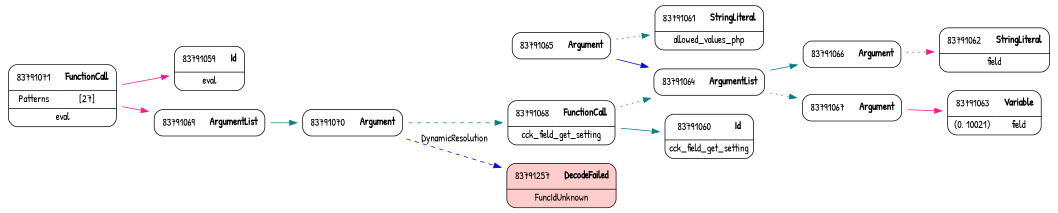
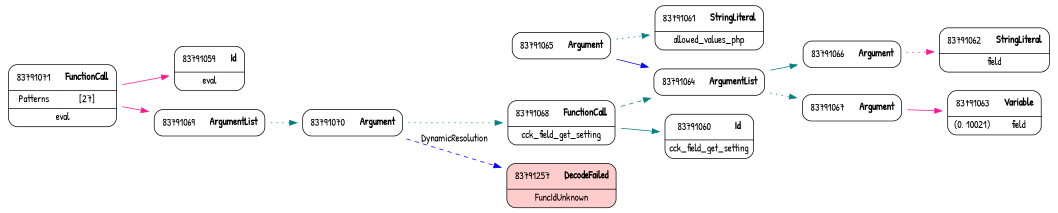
(632, 103) -> (632, 103)
(280, 123) -> (280, 123)
(452, 123) -> (452, 123)
